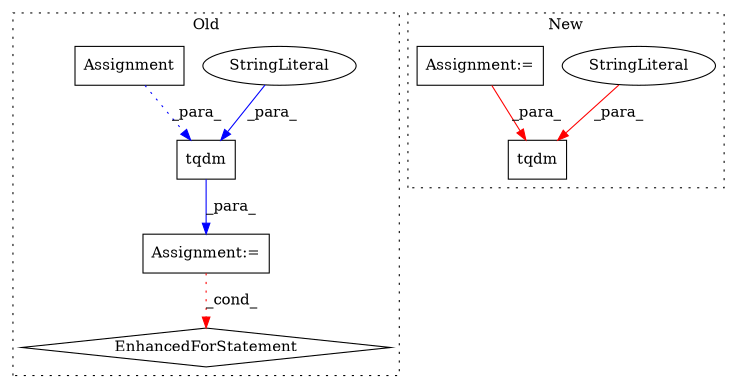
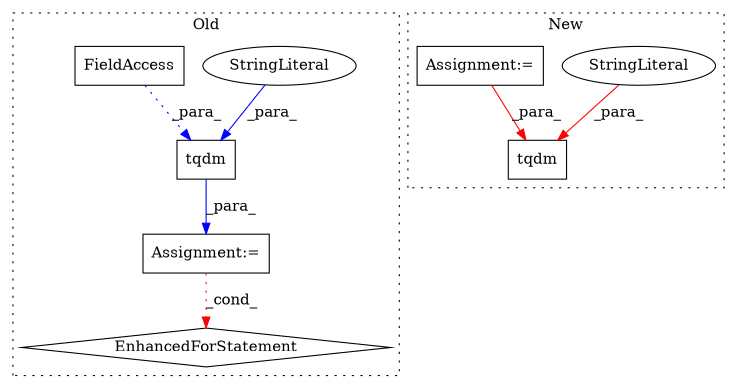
(130, 66) -> (130, 66)
